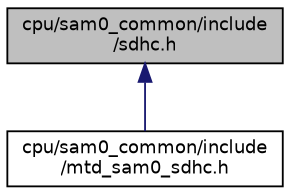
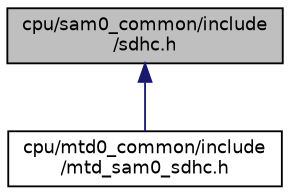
(145, 159) -> (145, 159)
